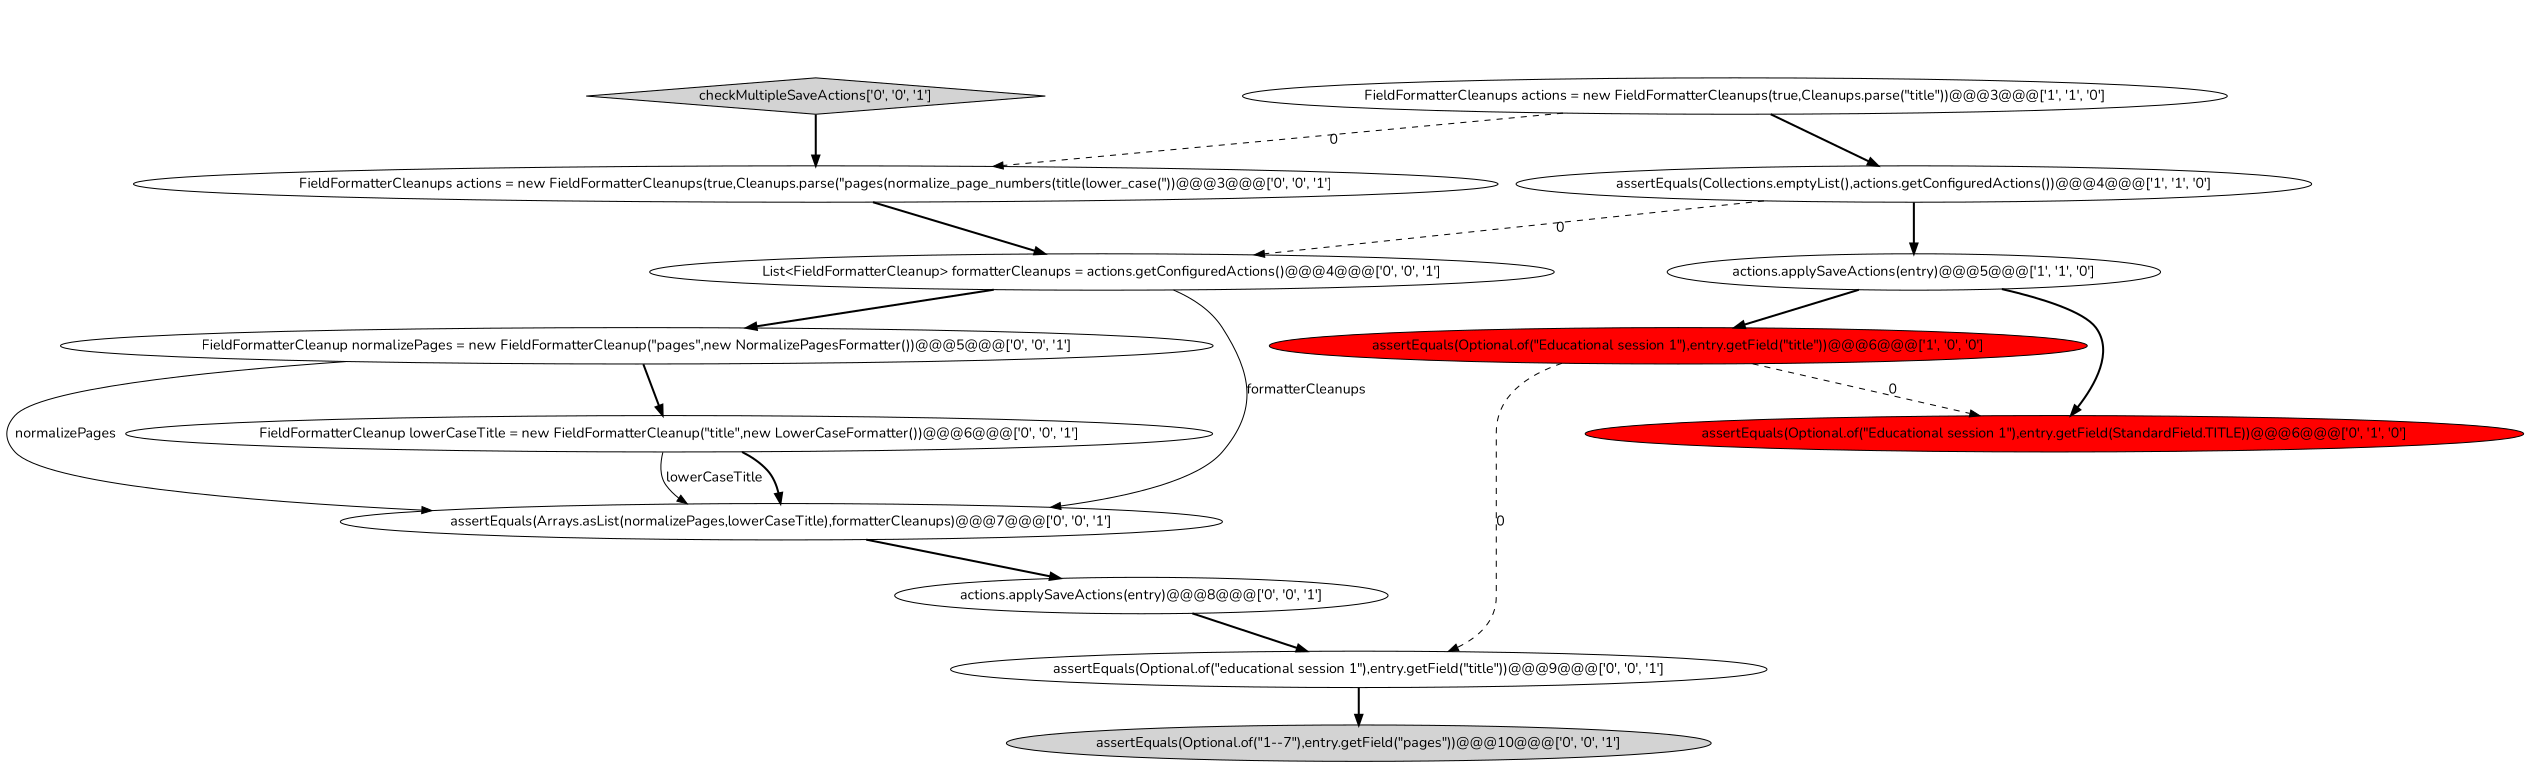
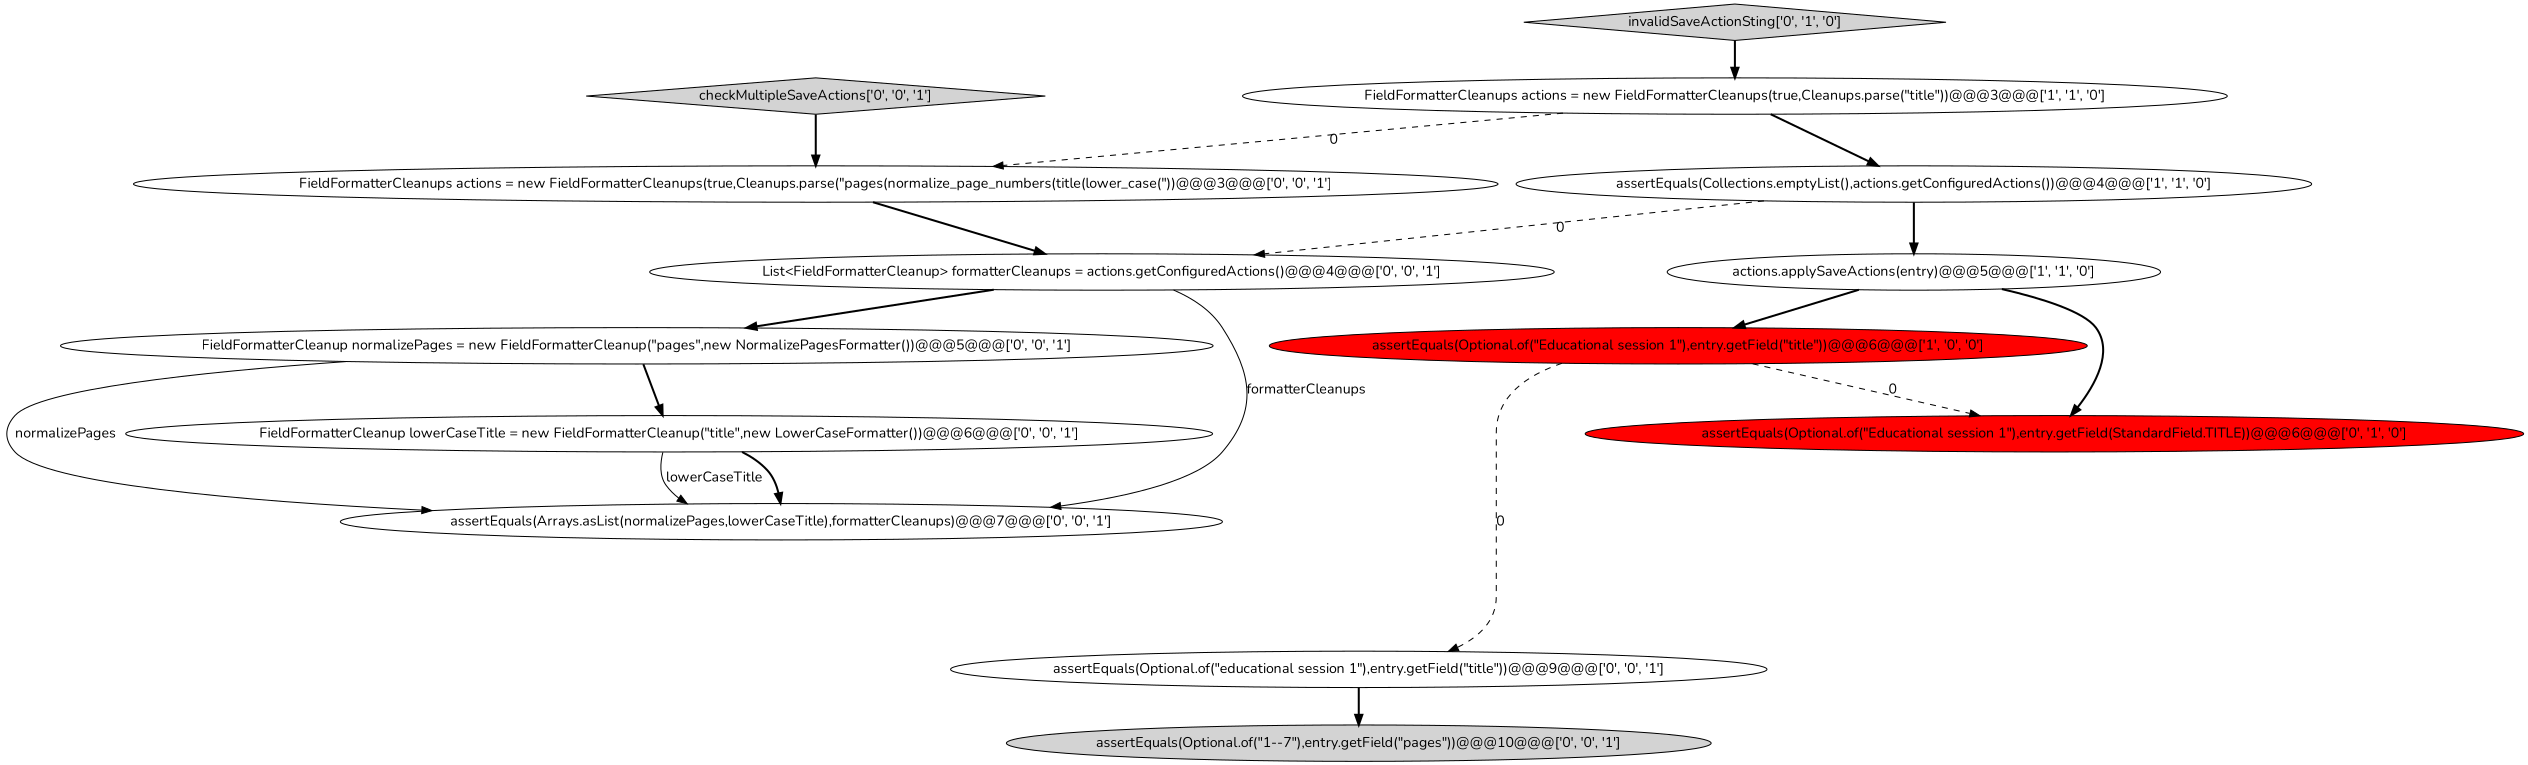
none -> (1735, 22)
(1141, 596) -> none
